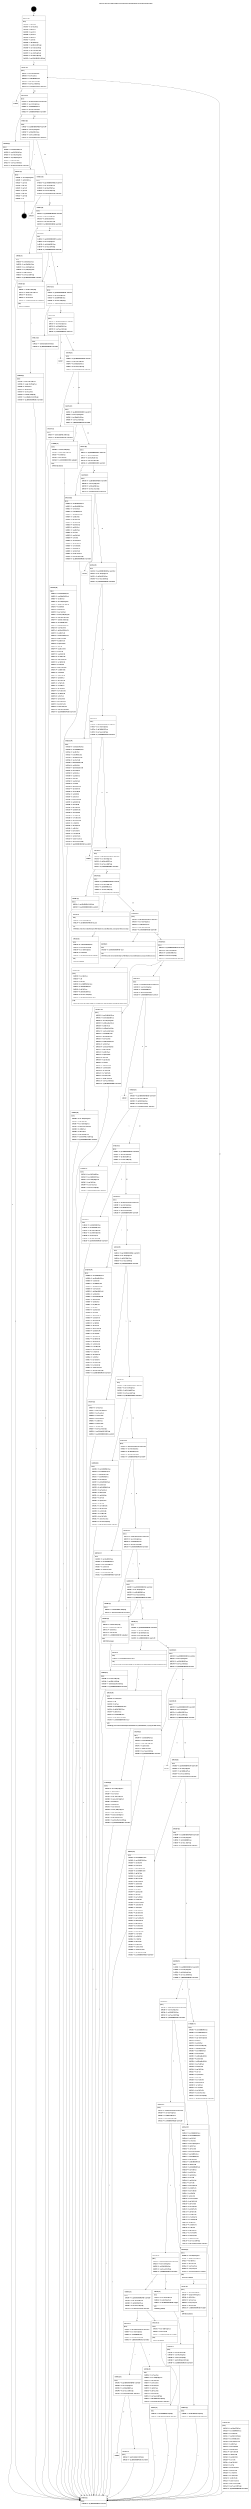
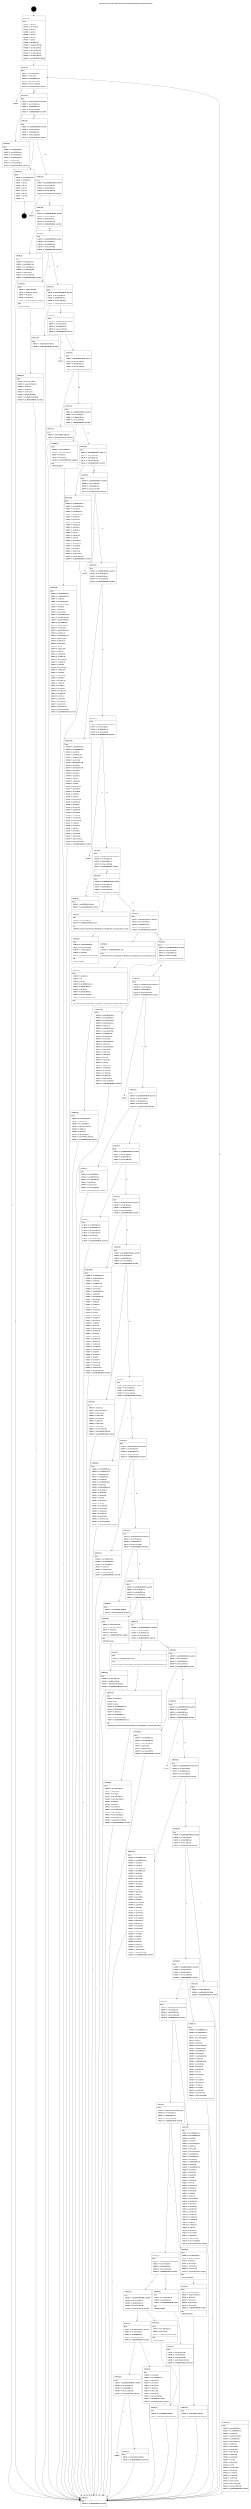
none -> (204, 1989)
